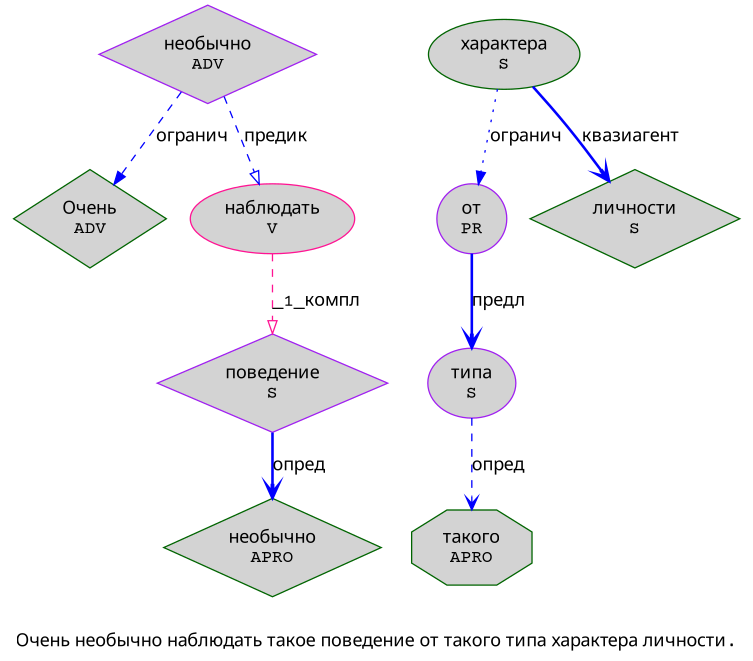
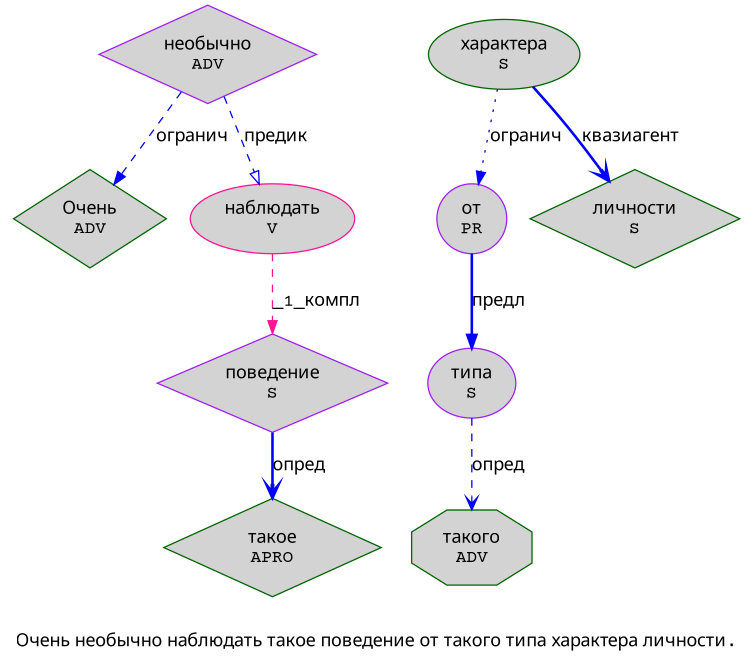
(272, 287) -> (272, 287)
(472, 294) -> (472, 294)
(272, 548) -> (272, 548)
(472, 548) -> (472, 548)
